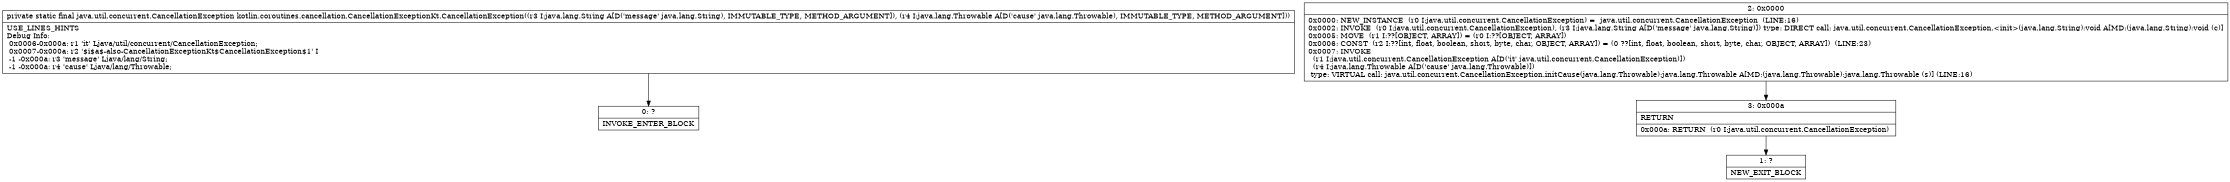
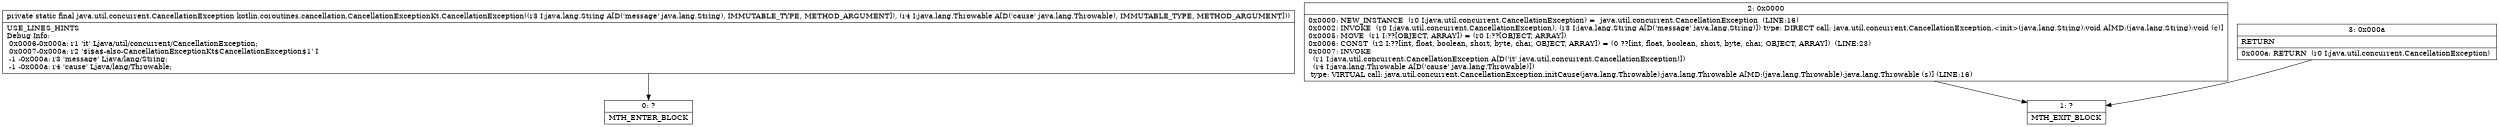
(1766, 88) -> (1978, 91)
(649, 124) -> (649, 118)
(1766, 173) -> (2067, 118)
